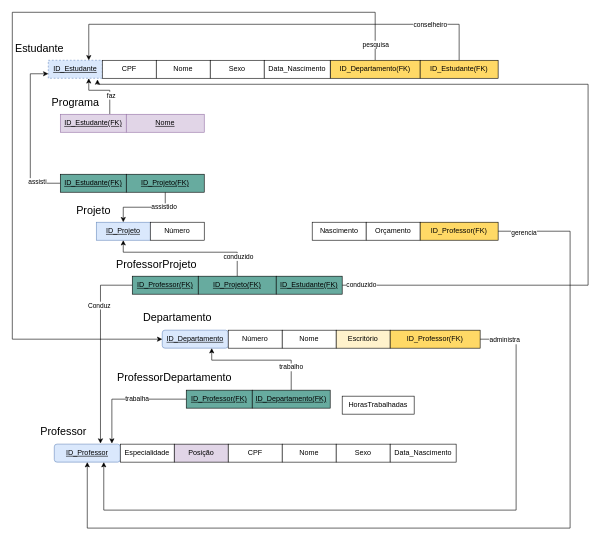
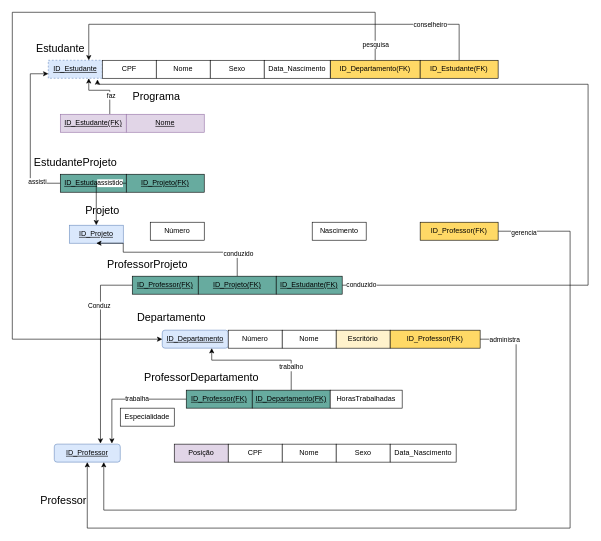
(39, 48) -> (60, 48)
(75, 102) -> (156, 96)
none -> (75, 162)
(93, 210) -> (102, 210)
(123, 231) -> (96, 234)
(393, 231) -> none
(156, 264) -> (147, 264)
(177, 318) -> (171, 318)
(174, 378) -> (201, 378)
(378, 405) -> (366, 399)
(63, 432) -> (63, 501)
(147, 453) -> (147, 417)
